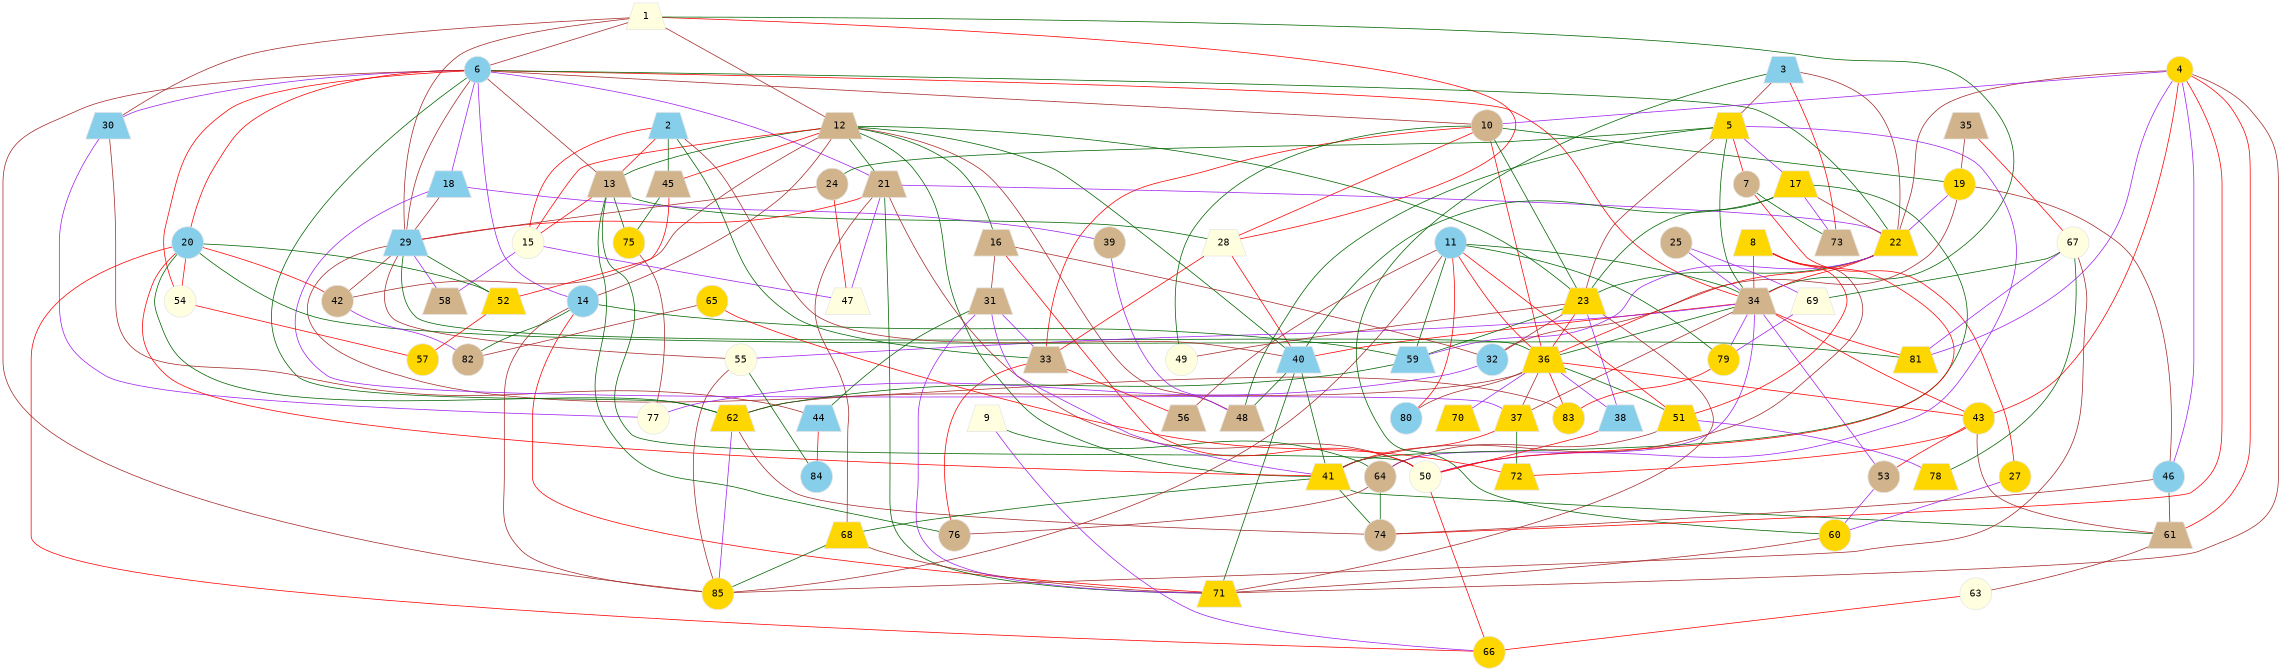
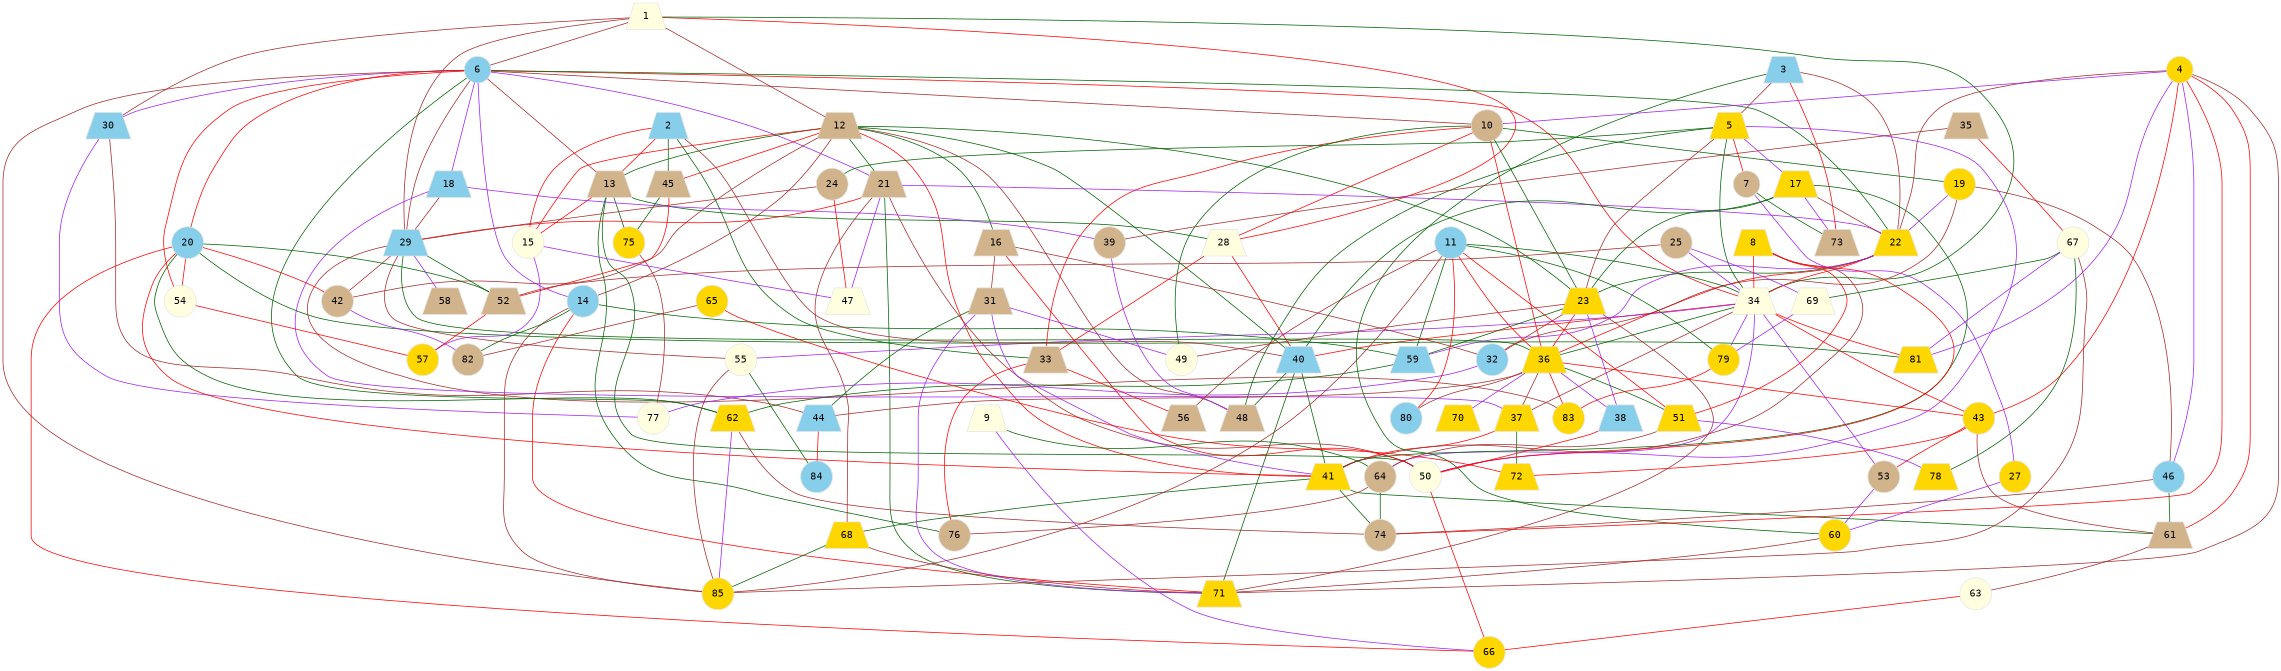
(1963, 151) -> (1536, 179)
none -> (1146, 264)
(487, 272) -> (526, 324)
(1932, 291) -> (1932, 291)
(504, 301) -> (504, 301)
(1754, 301) -> (1754, 301)
(1021, 334) -> (1088, 331)
(992, 371) -> (992, 371)
(1135, 395) -> (1179, 398)
